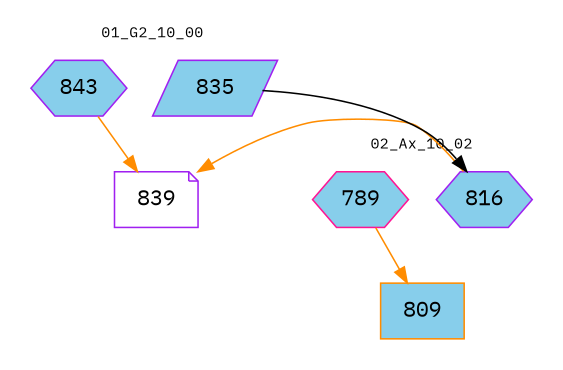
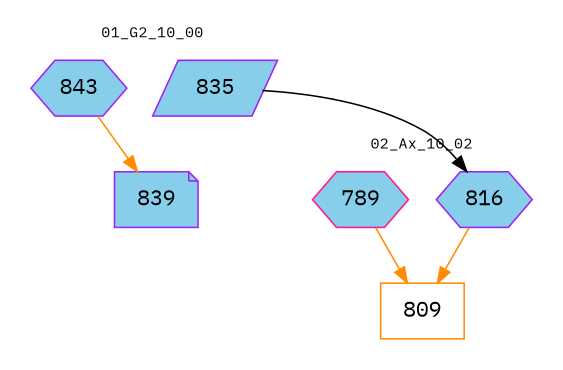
(343, 119) -> (457, 249)
(156, 200) -> (156, 200)
(422, 311) -> (422, 311)
